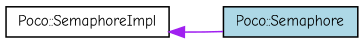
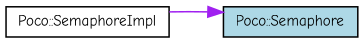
(204, 32) -> (189, 12)
